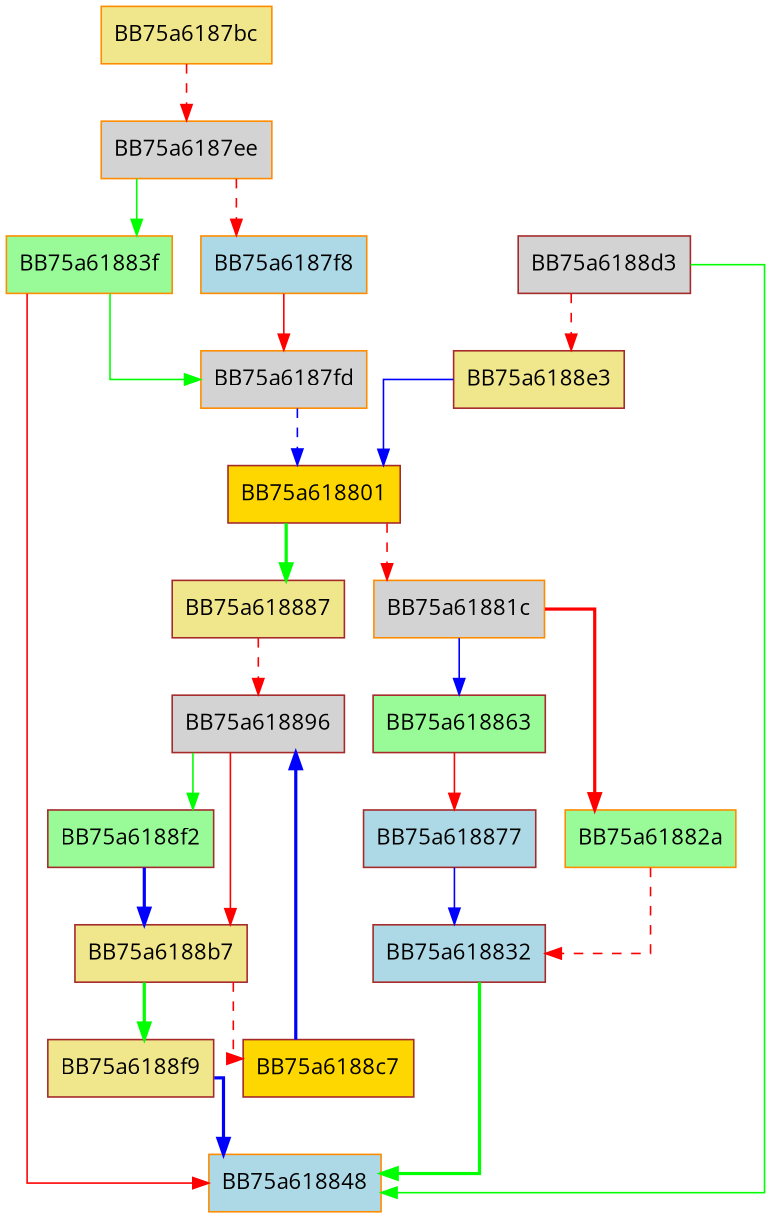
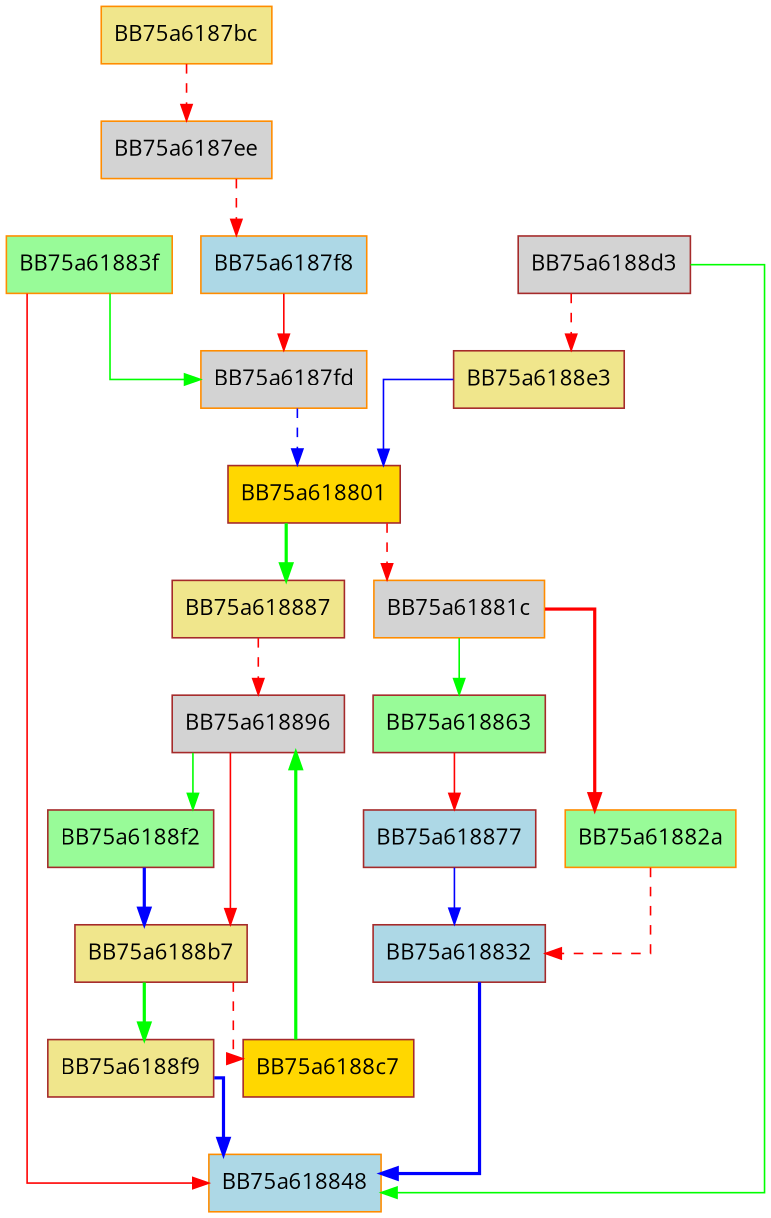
(137, 199) -> none
(459, 658) -> (459, 658)
(296, 904) -> (296, 904)
(480, 1119) -> (480, 1119)
